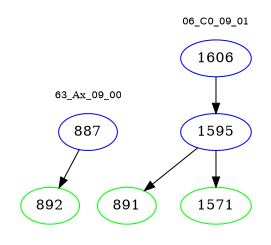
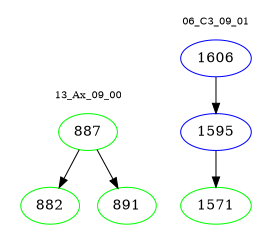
(216, 22) -> (216, 22)
(89, 96) -> (89, 96)
(88, 132) -> (88, 132)
(180, 162) -> (105, 164)
(50, 206) -> (50, 206)
